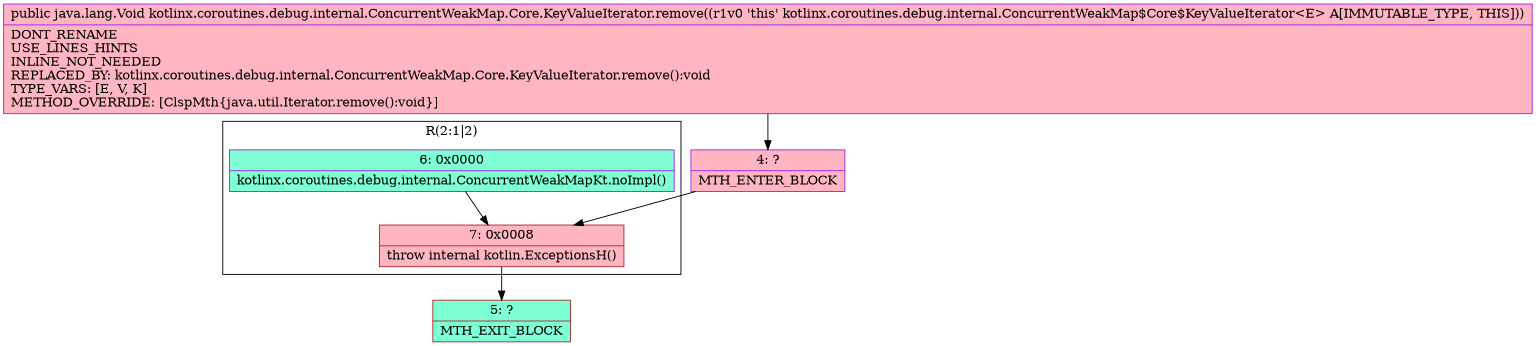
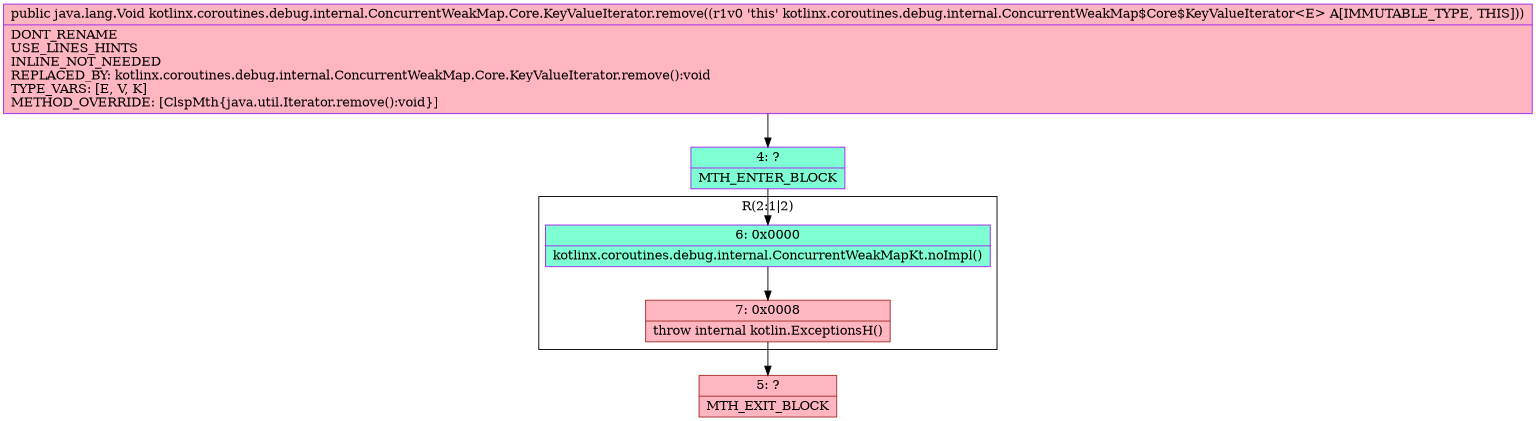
(768, 171) -> (768, 168)
(639, 207) -> (768, 202)
(502, 321) -> (768, 396)
